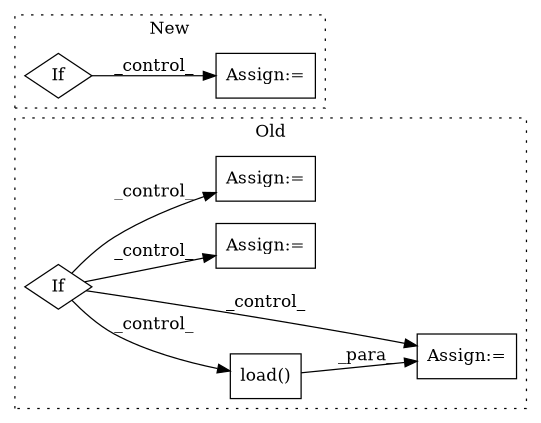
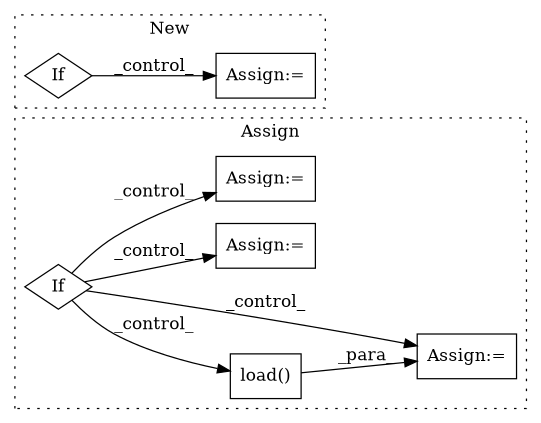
(271, 132) -> (271, 132)
